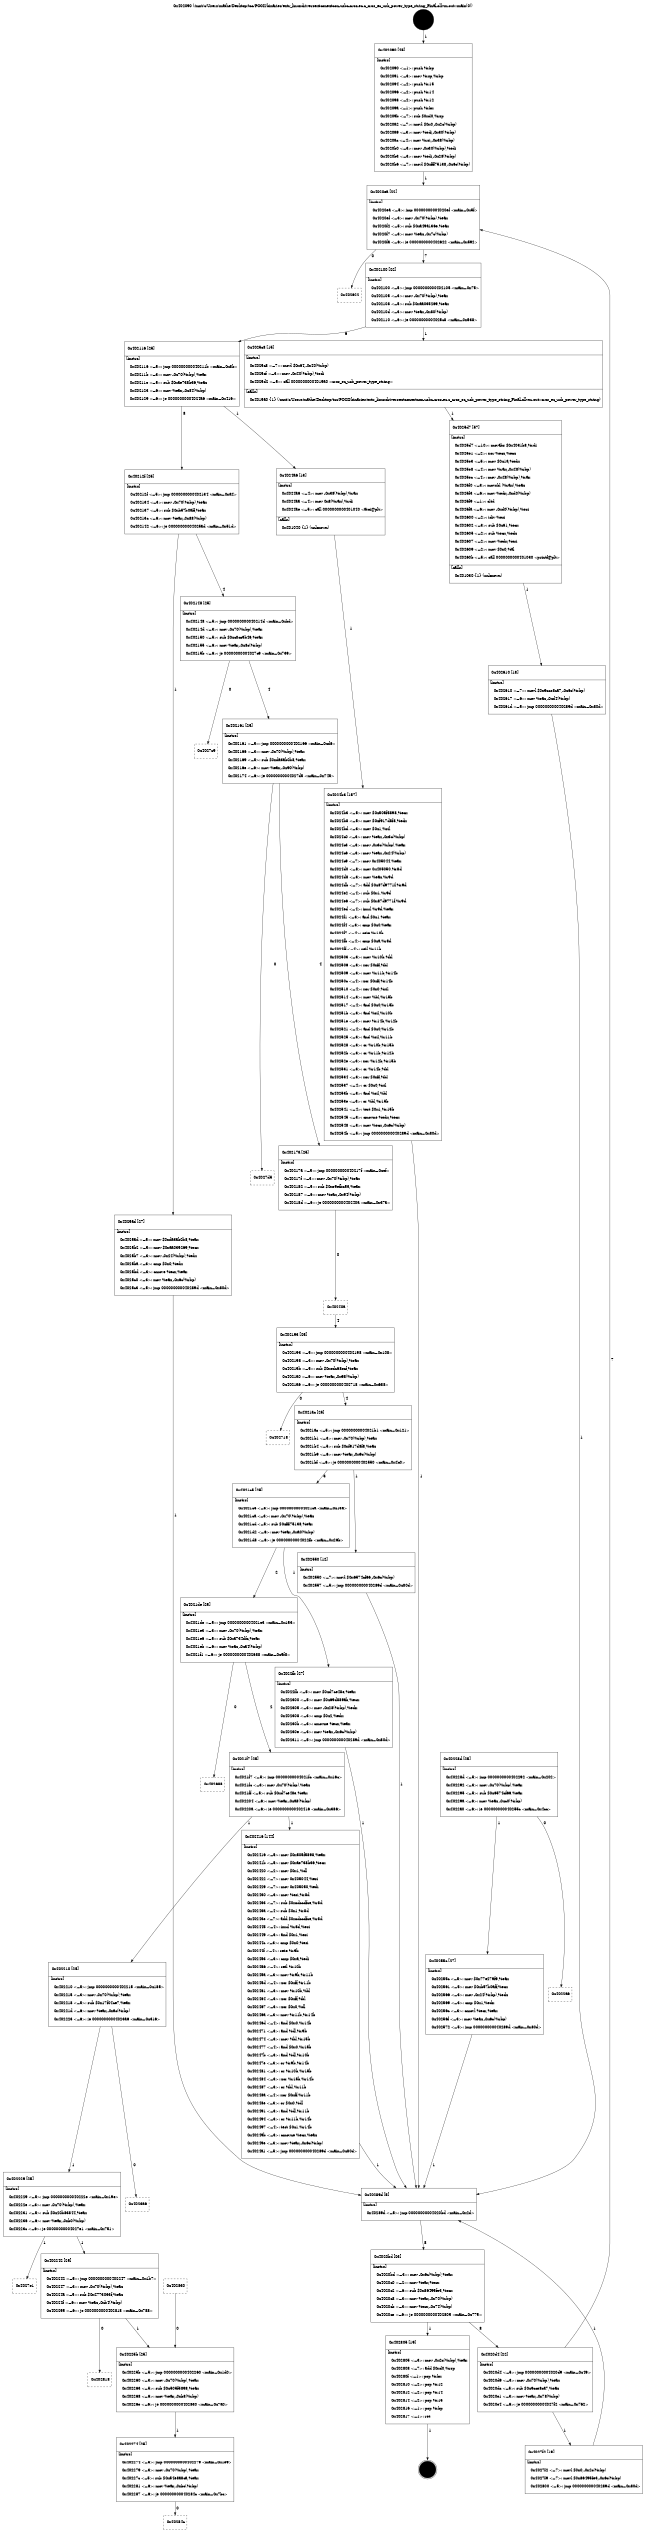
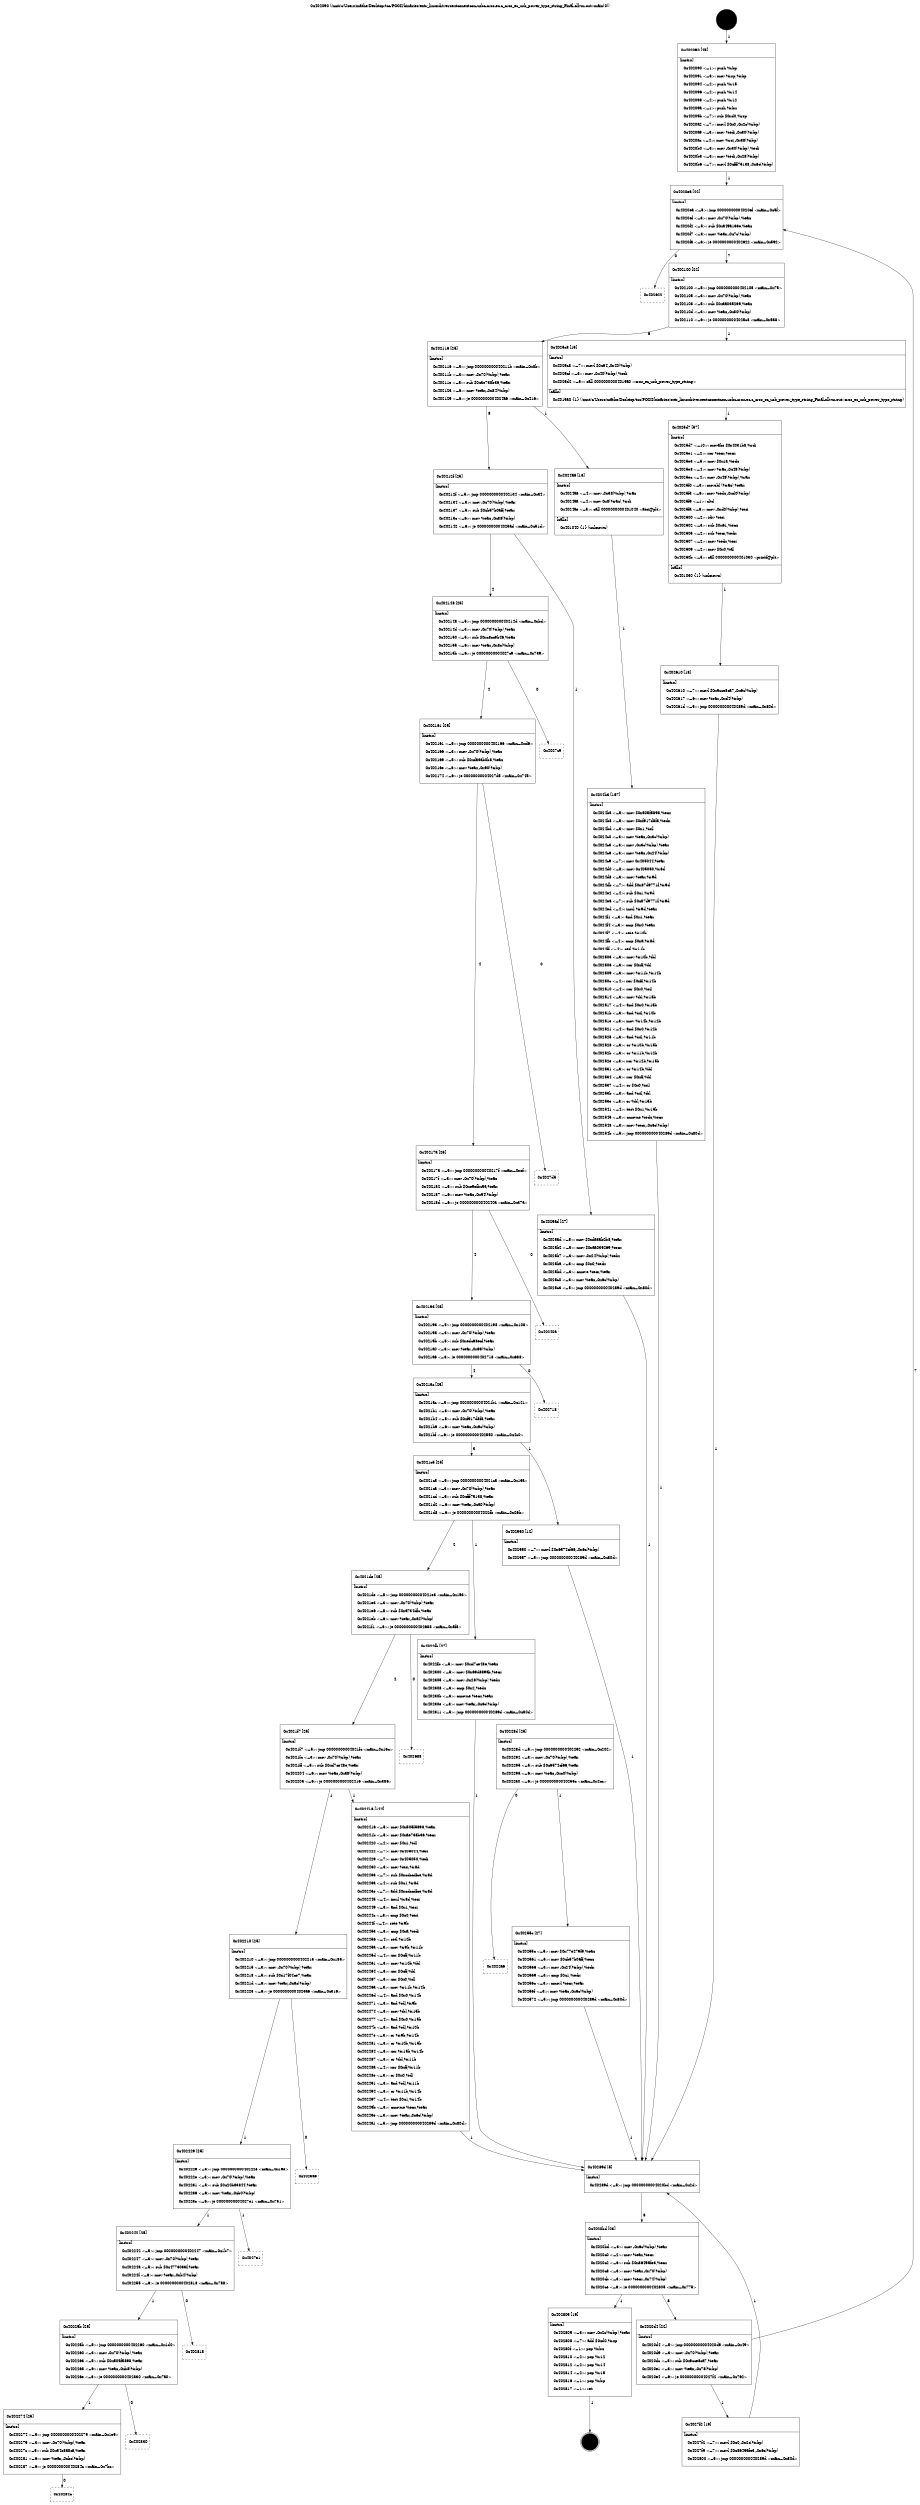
(336, 1320) -> (472, 1254)
(175, 2319) -> (131, 2408)
